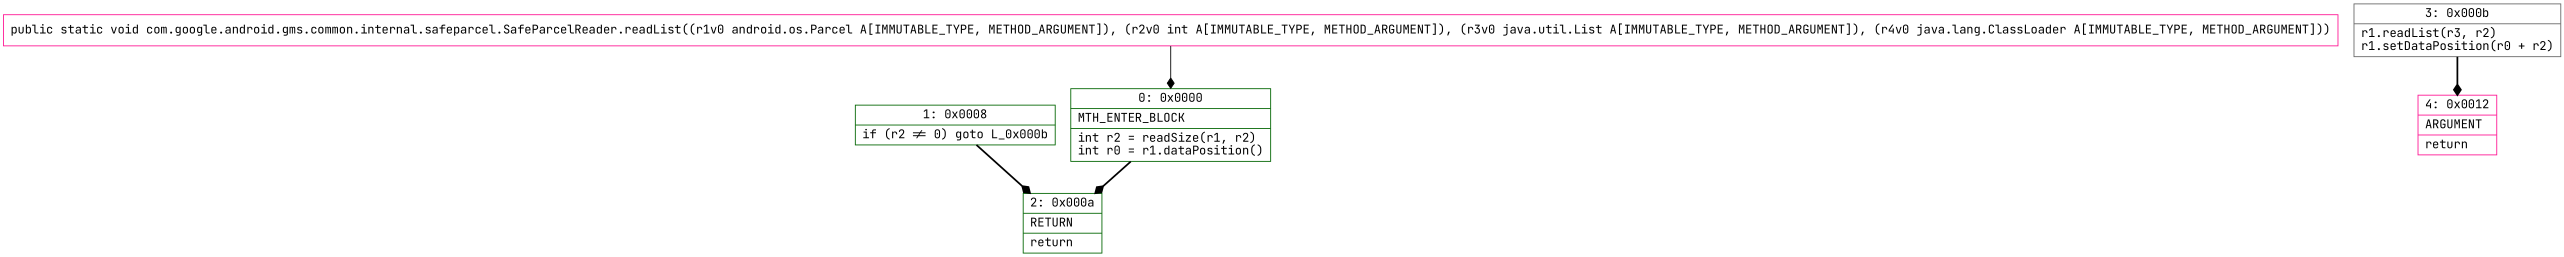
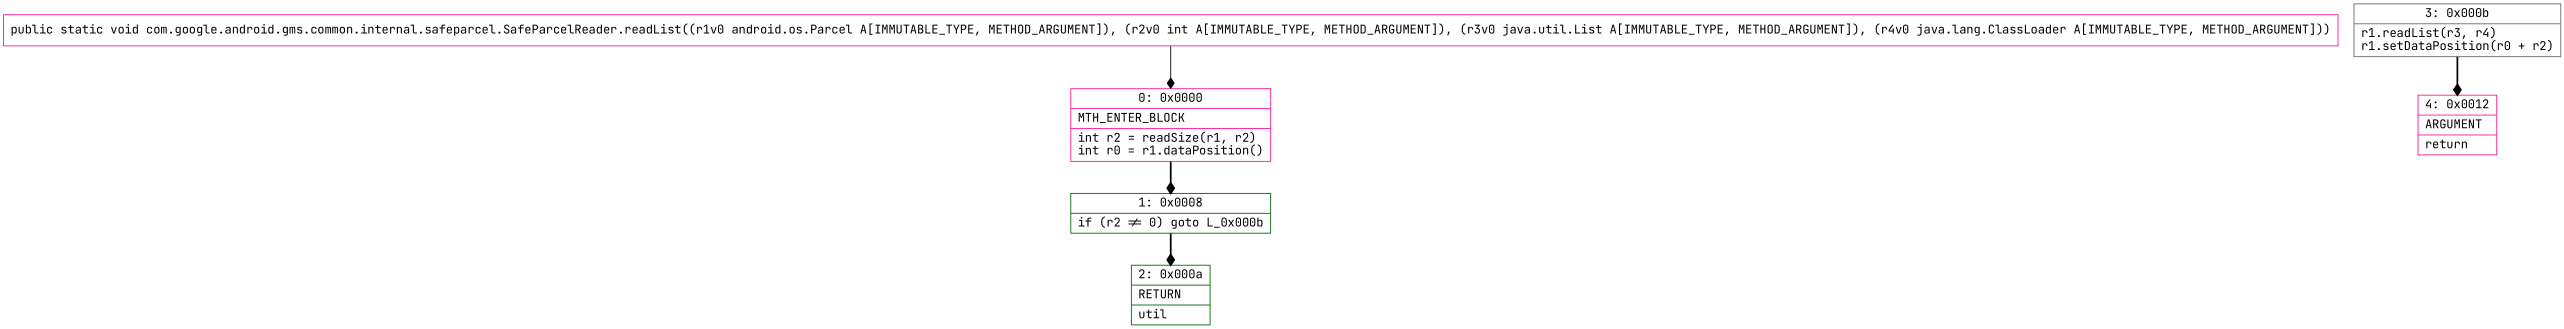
(2429, 33) -> (2429, 33)
(1171, 125) -> (1171, 125)
(1117, 174) -> (1171, 172)
(1052, 243) -> (1153, 315)
